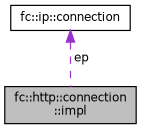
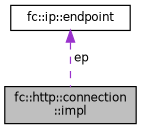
(70, 18) -> (70, 18)
